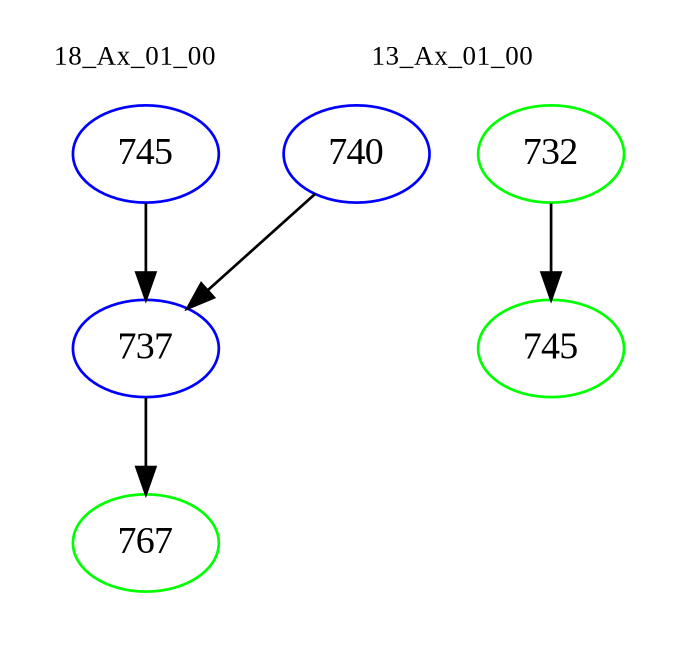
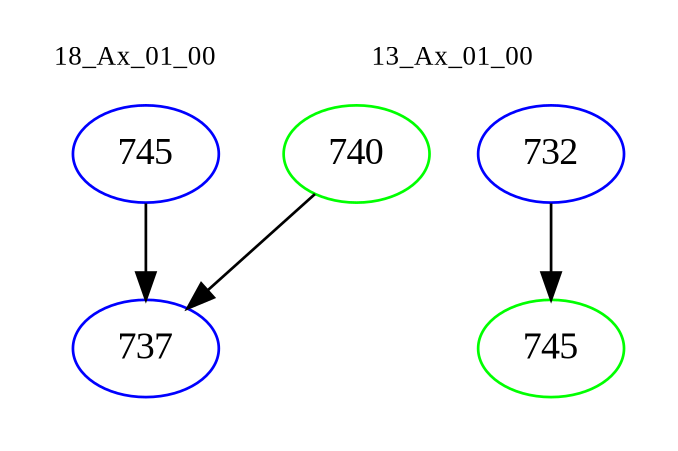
(357, 154) -> (357, 154)
(551, 154) -> (551, 154)
(146, 543) -> none
